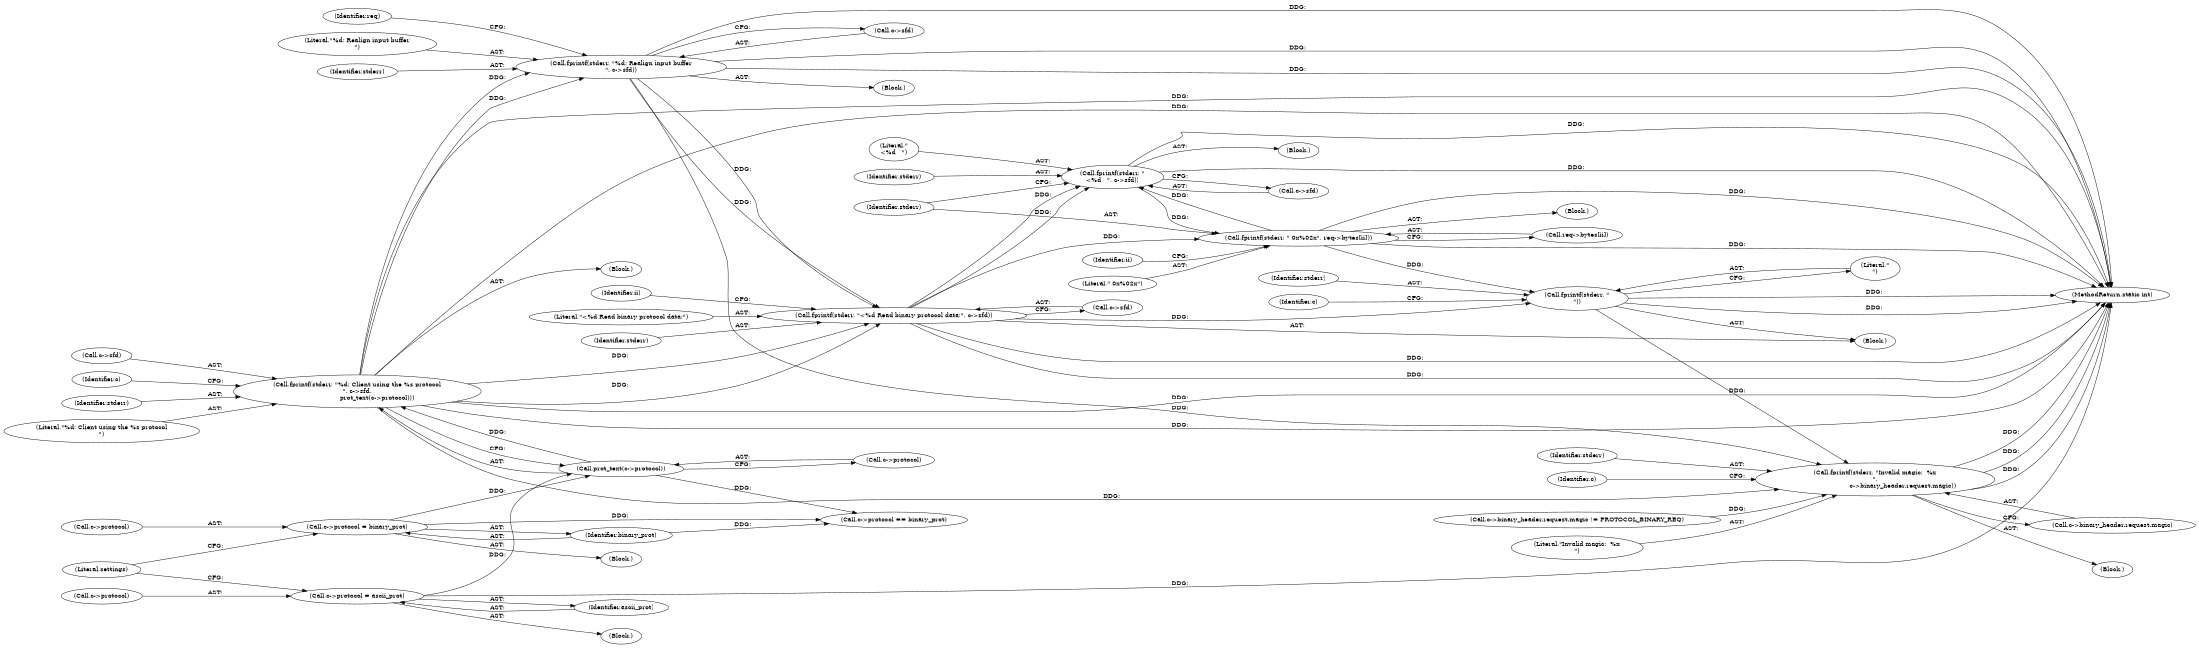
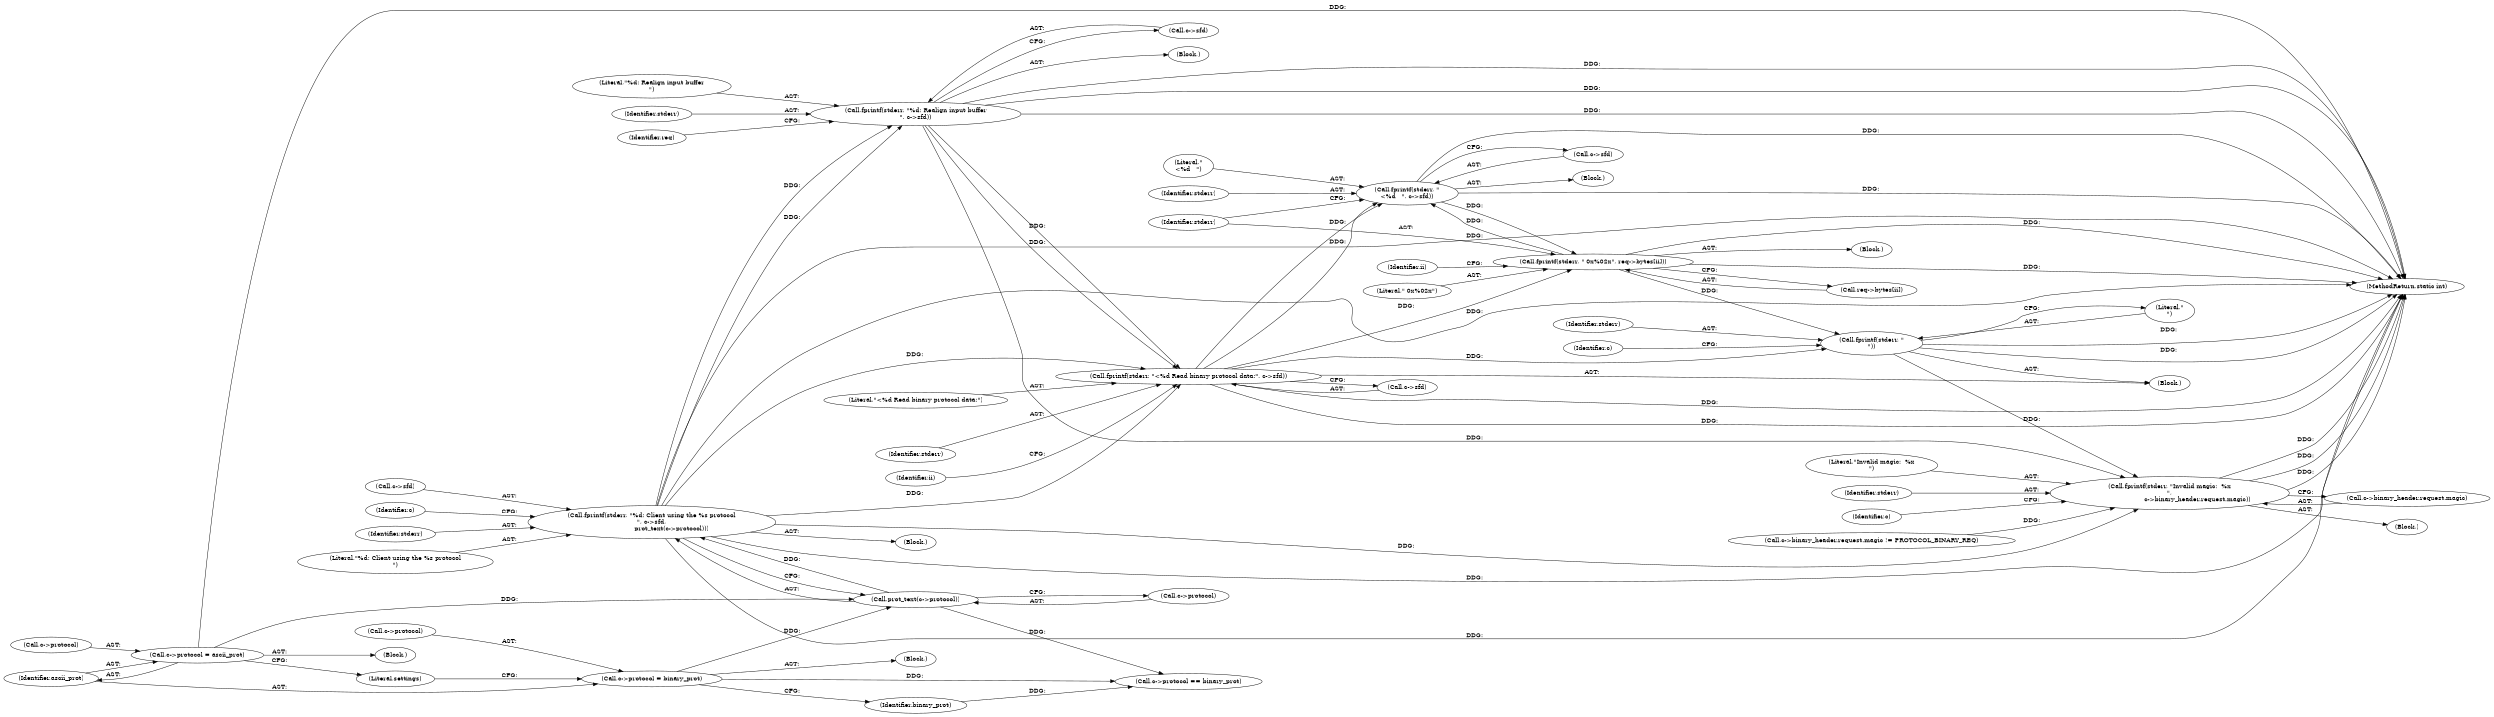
(499, 528) -> (793, 691)
(491, 540) -> (344, 692)
(220, 582) -> (301, 668)
